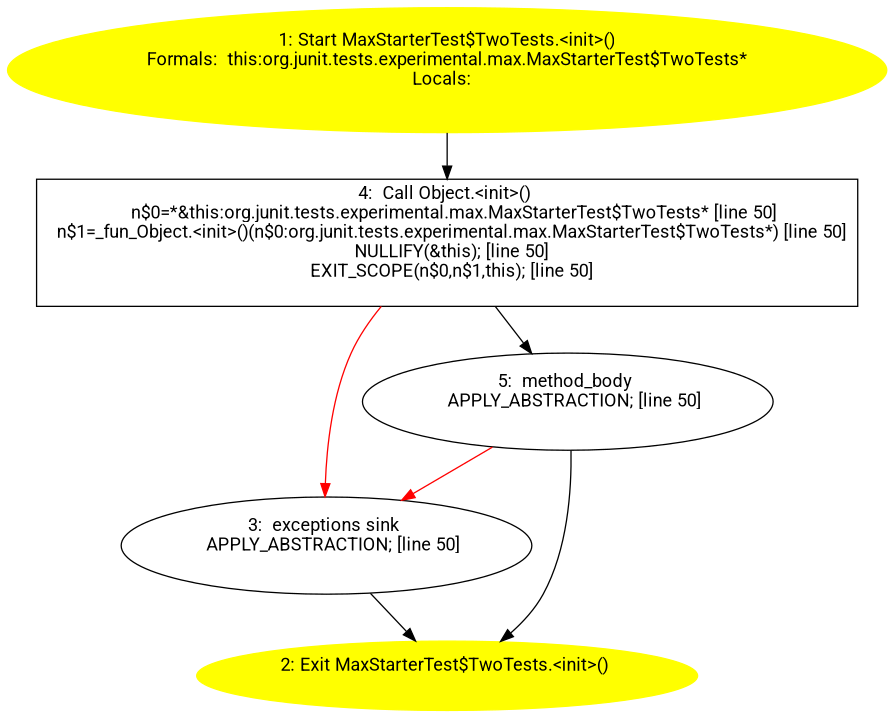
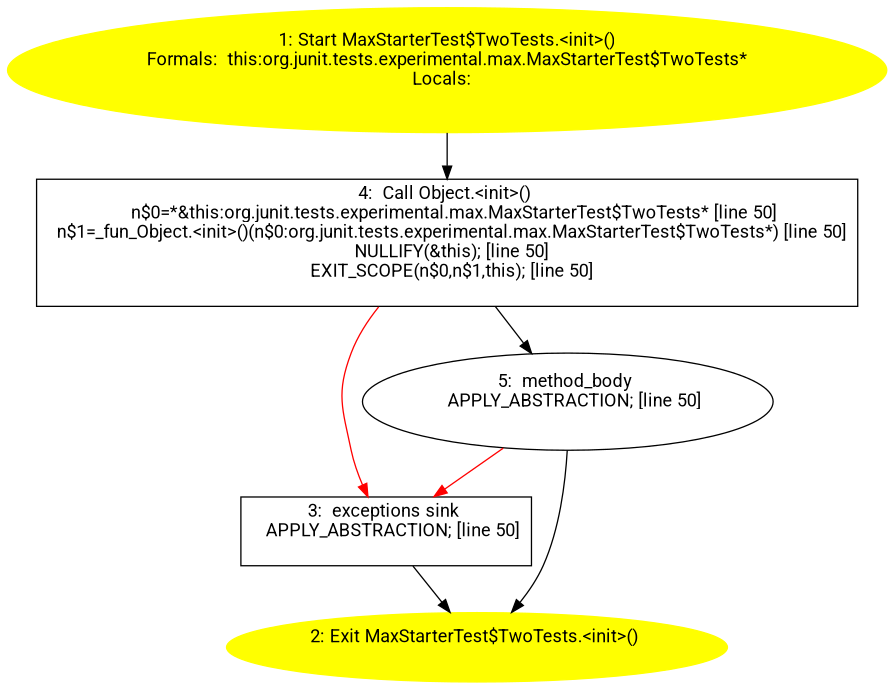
(327, 546) -> (386, 531)
